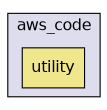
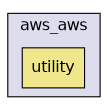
(54, 26) -> (54, 26)
